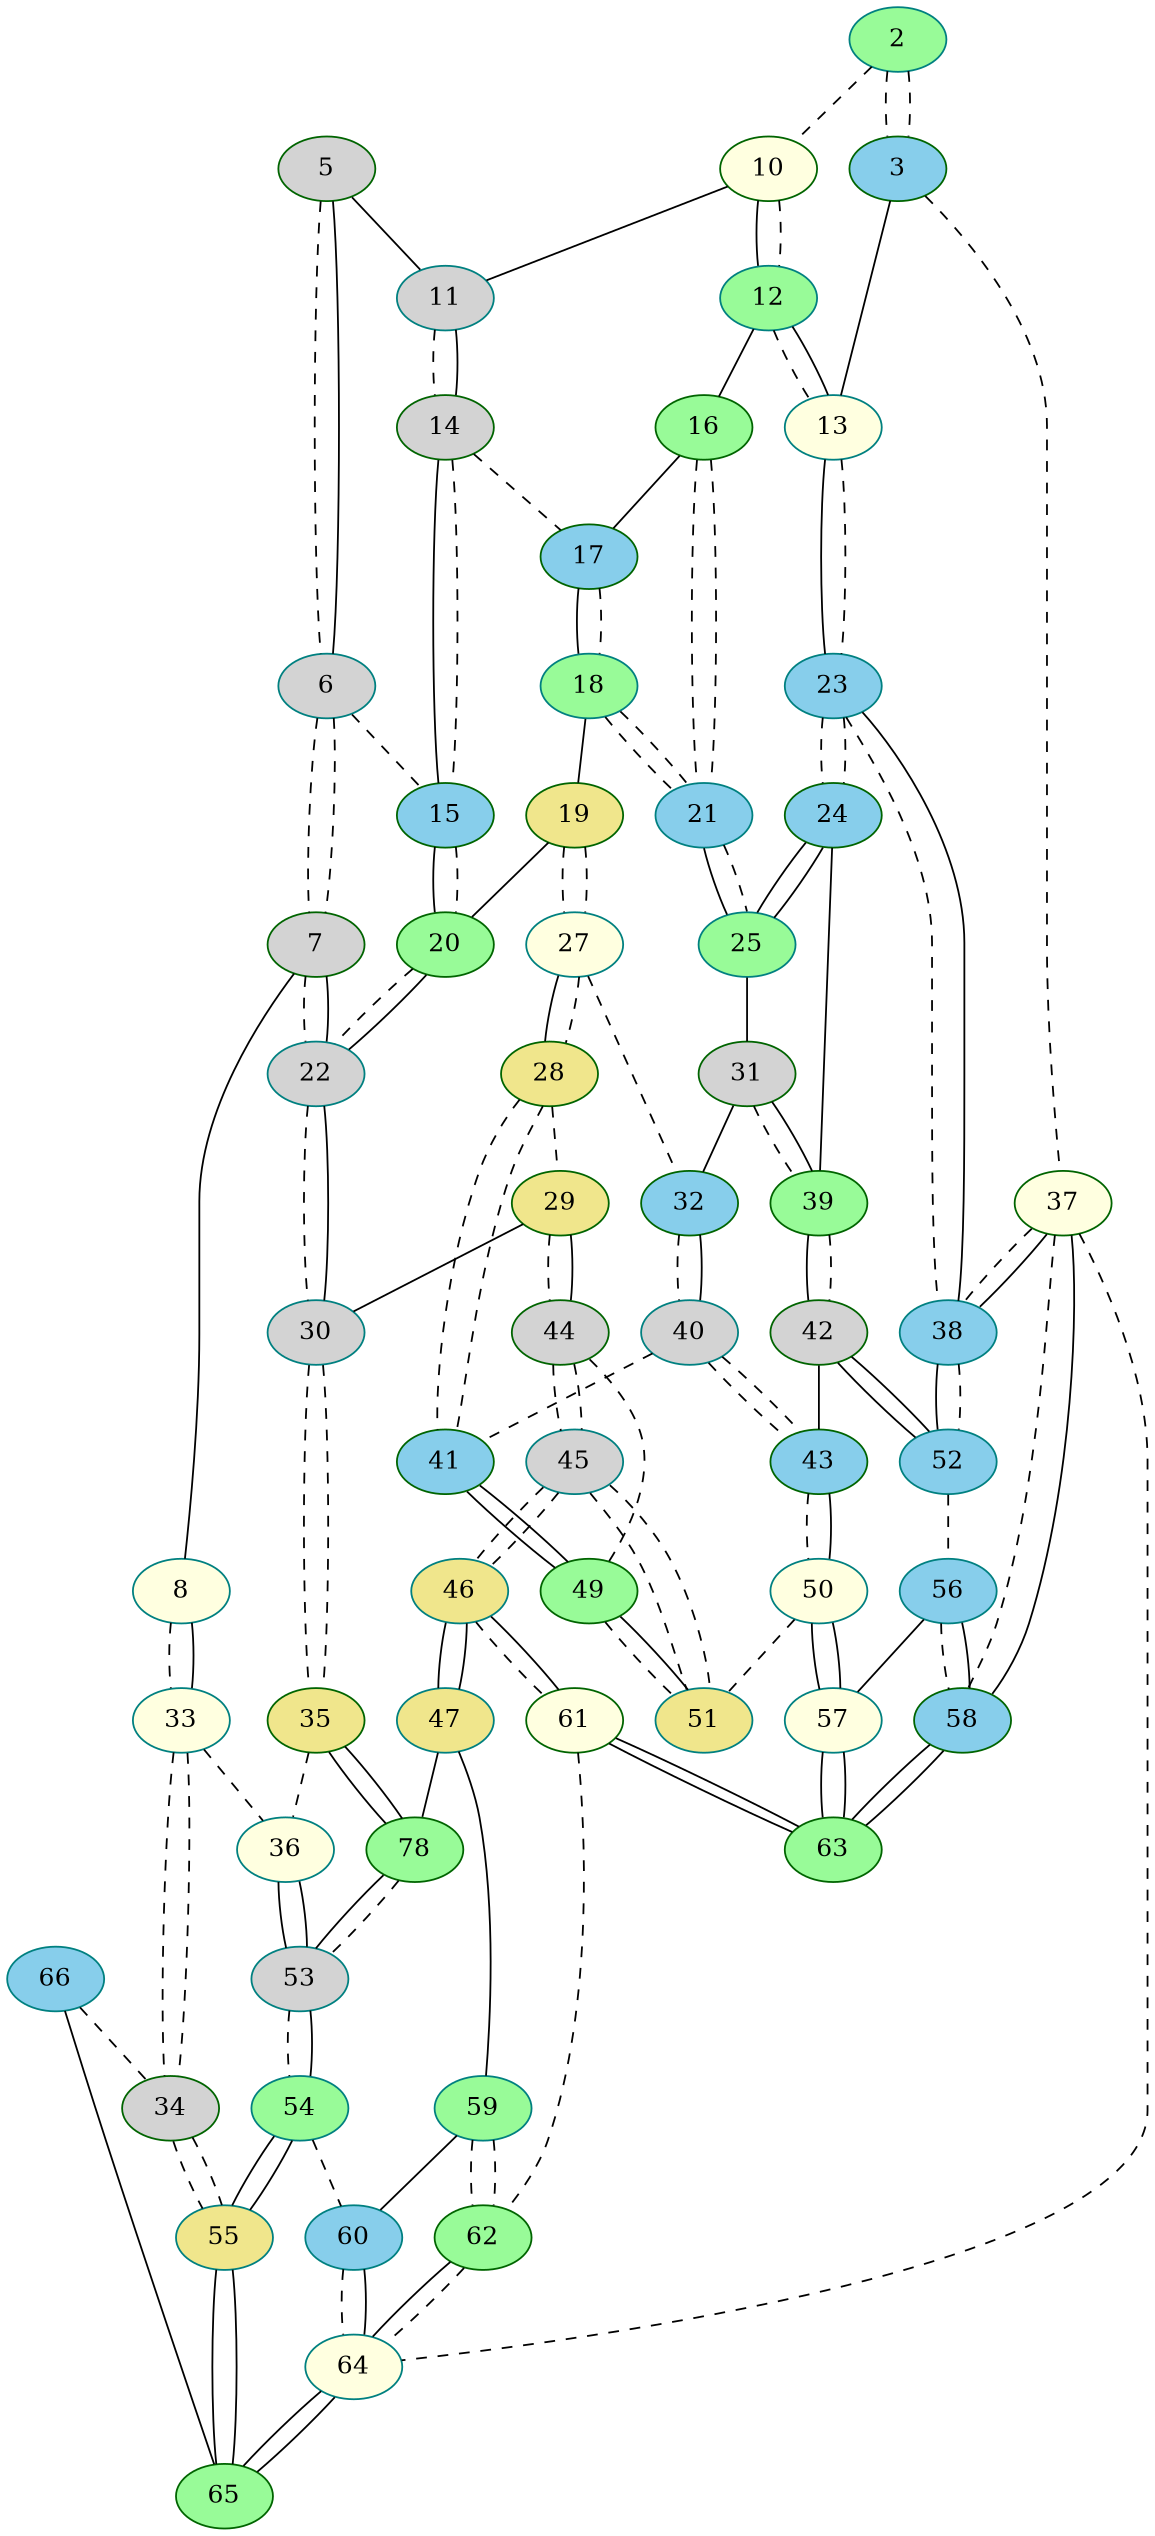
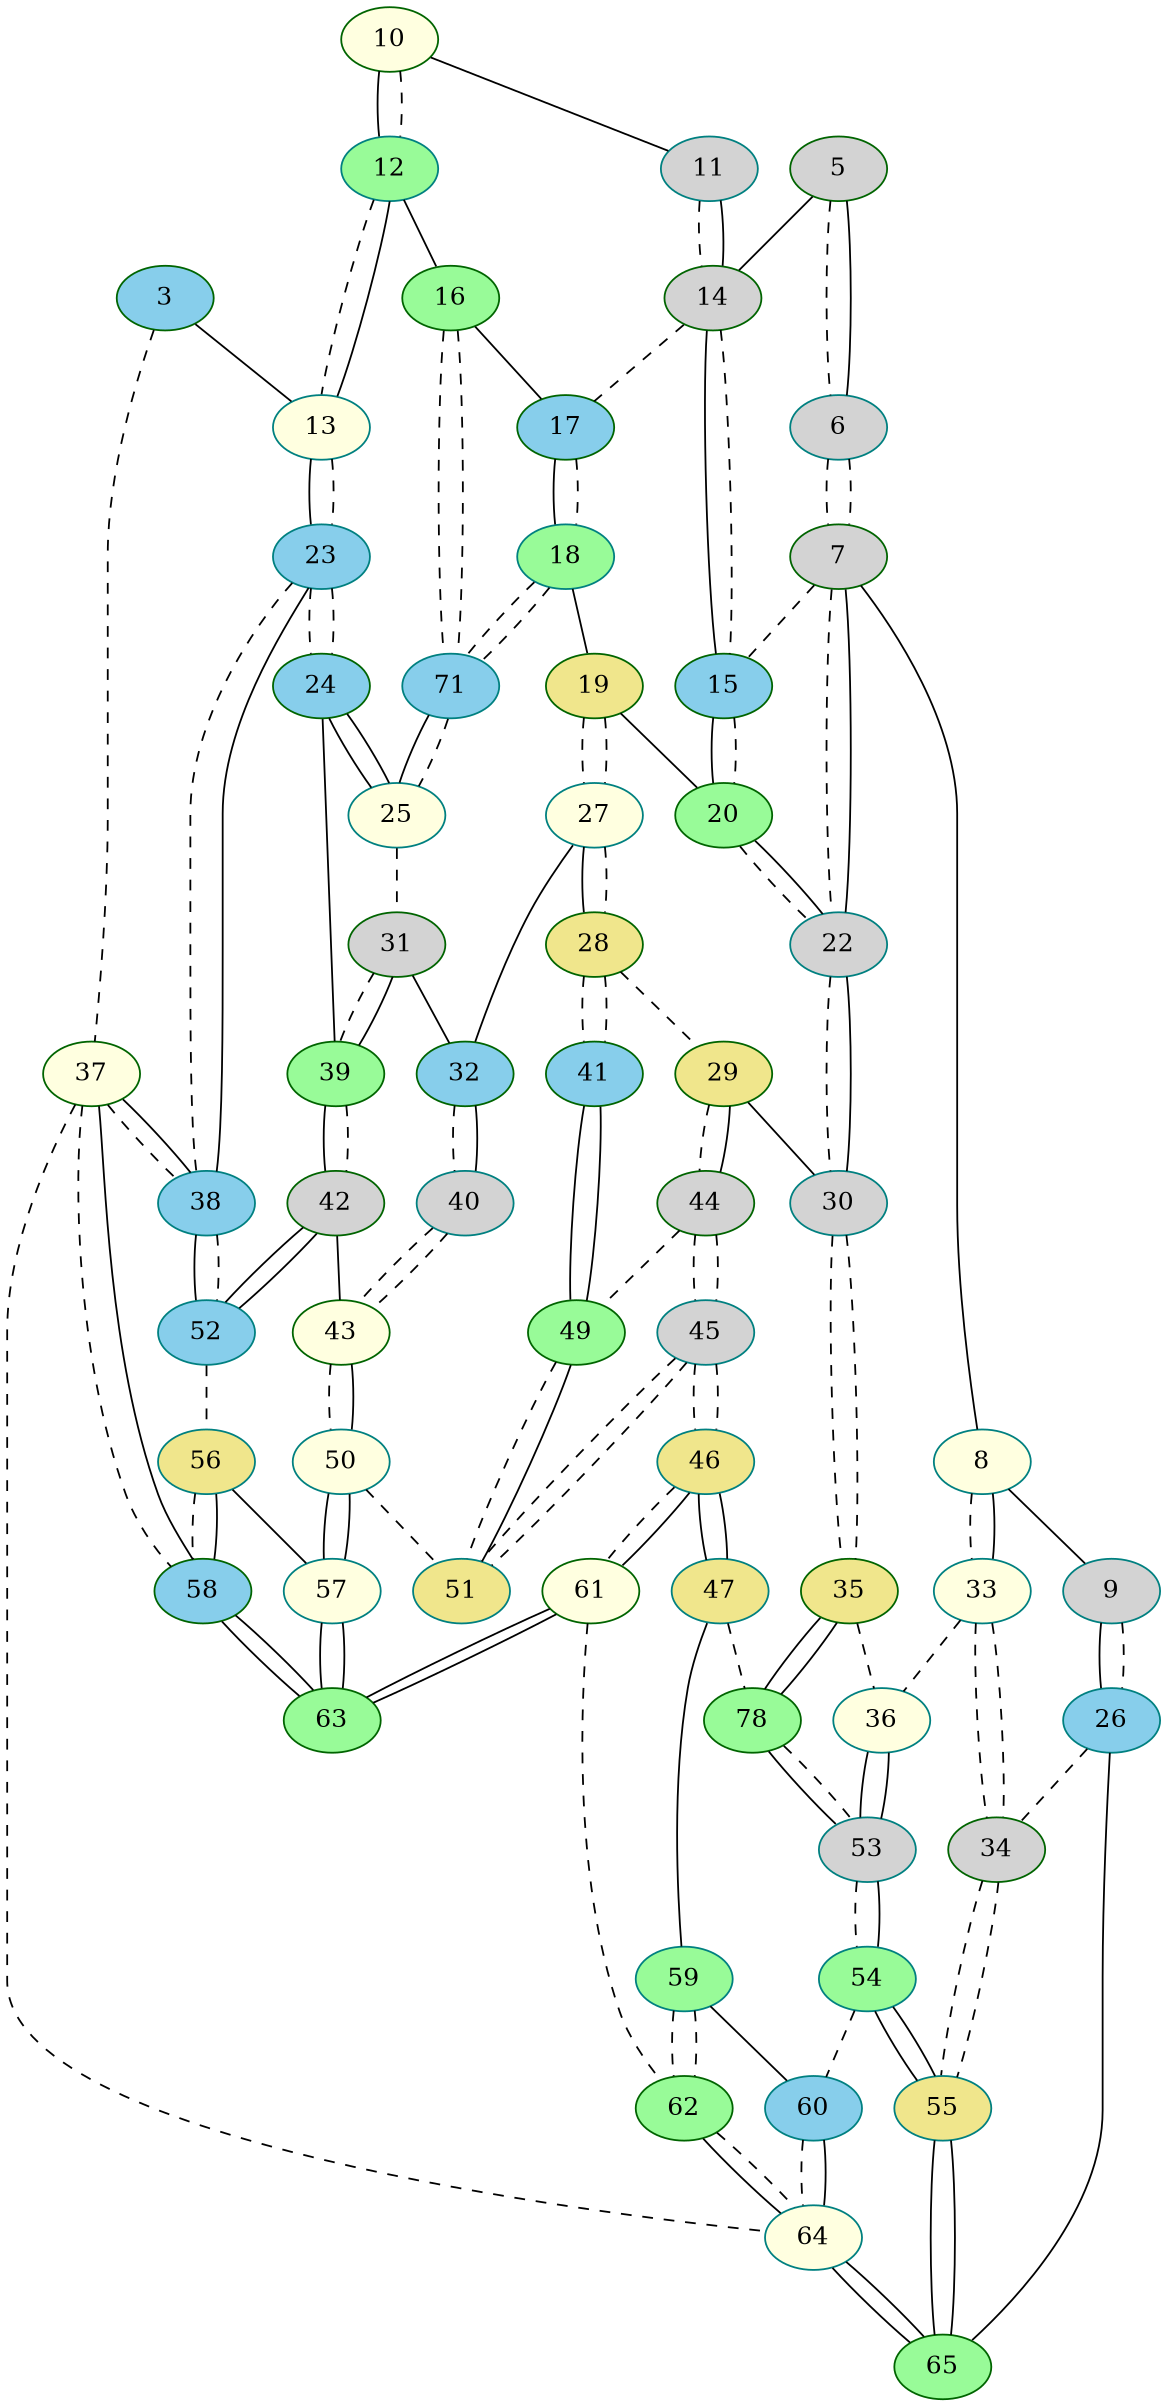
(898, 40) -> none
(386, 233) -> (776, 233)
(386, 751) -> (781, 621)
(704, 815) -> (451, 686)
(747, 945) -> (397, 815)
(747, 1009) -> (397, 880)
(632, 1074) -> (516, 940)
(568, 1397) -> none
(819, 1462) -> (341, 1333)
(948, 1591) -> (207, 1462)
none -> (1112, 1591)
(430, 1785) -> (736, 1656)
(56, 1979) -> (1112, 1720)
